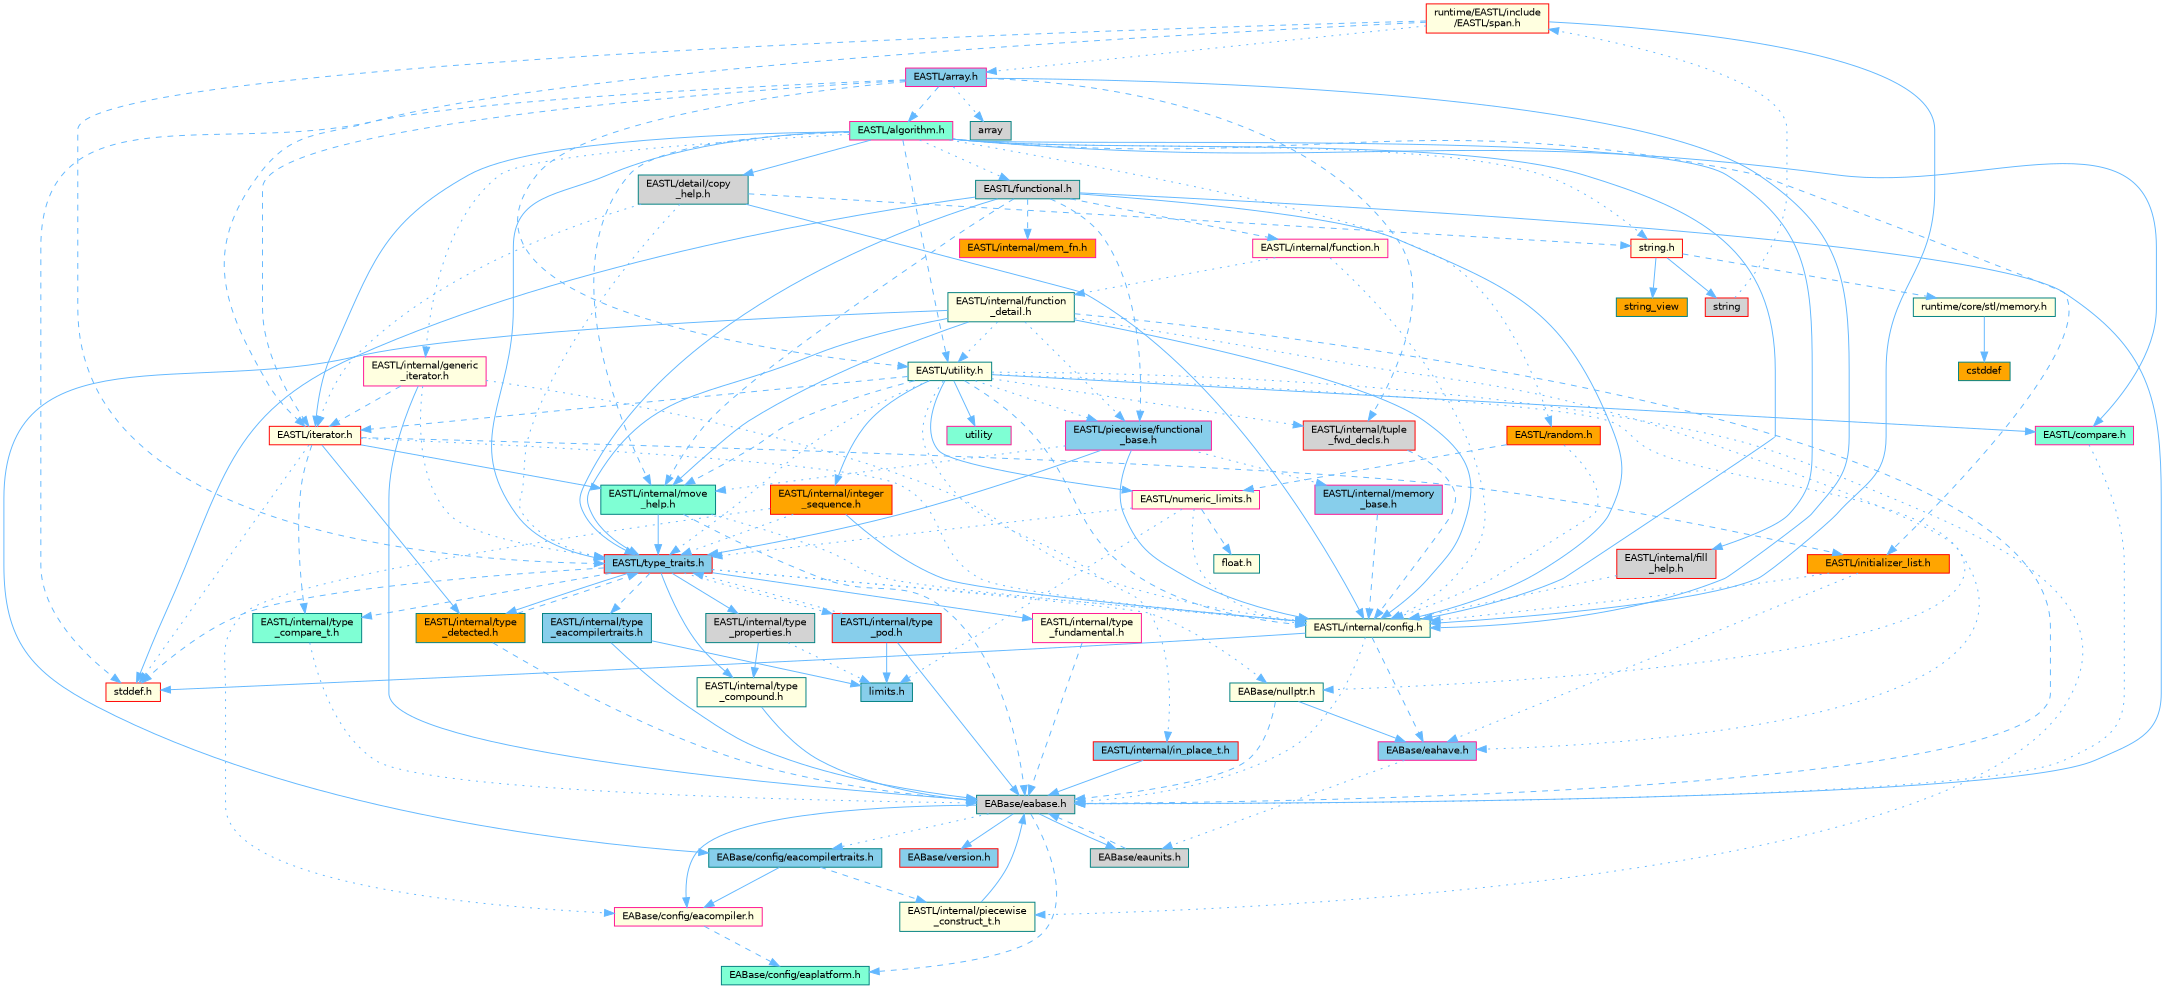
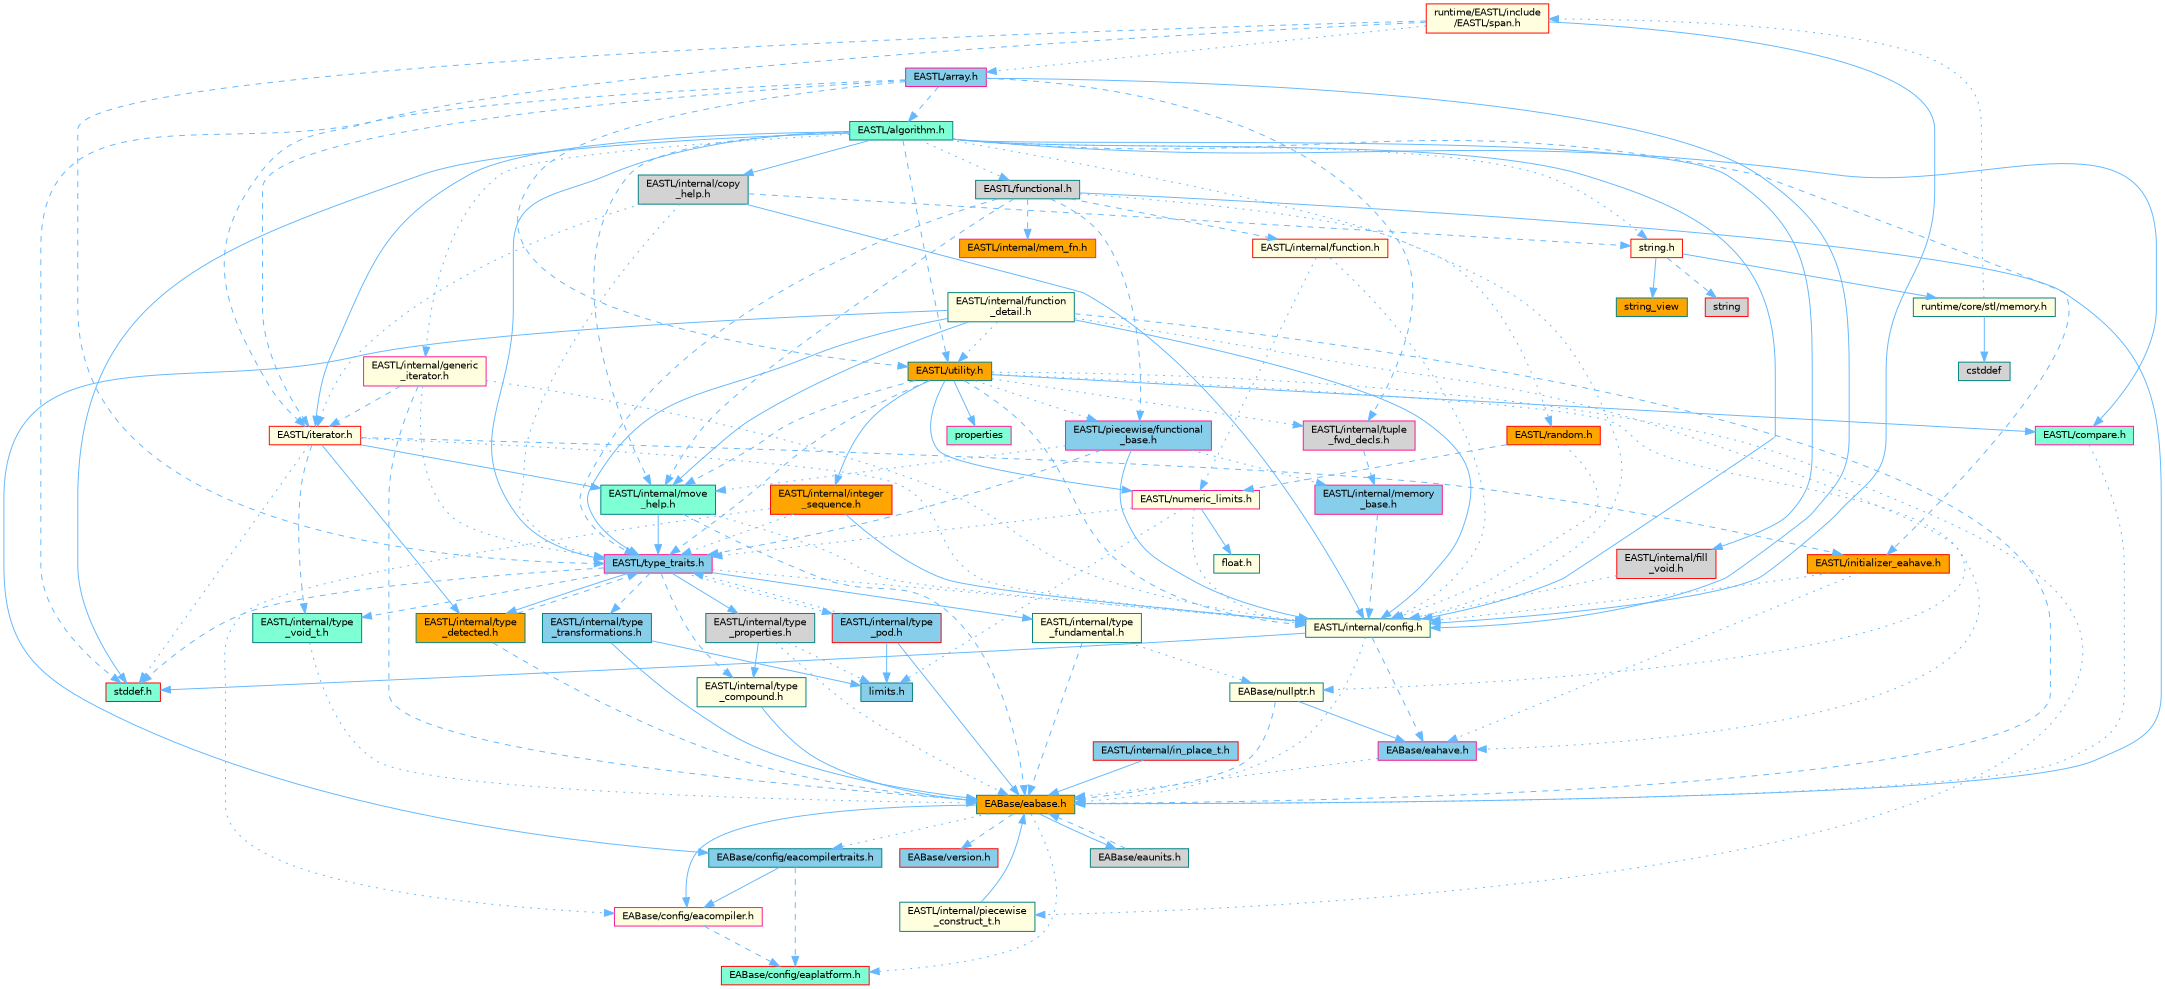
(1767, 99) -> (1876, 43)
(901, 131) -> (901, 131)
(991, 131) -> none
(693, 190) -> (693, 190)
(1320, 248) -> (1320, 248)
(1792, 273) -> (1792, 273)
(1180, 275) -> (1260, 370)
(1688, 275) -> (1688, 275)
(1524, 303) -> (1524, 303)
(470, 312) -> (295, 222)
(726, 327) -> (726, 327)
(1069, 366) -> none
(950, 371) -> (950, 371)
(1984, 371) -> (1984, 371)
(653, 401) -> none
(979, 436) -> (979, 436)
(1359, 436) -> (1359, 436)
(791, 459) -> (791, 459)
(912, 511) -> (912, 511)
(1213, 528) -> (1213, 528)
(1443, 528) -> (1367, 463)
(1053, 549) -> none
(658, 564) -> (658, 564)
(1666, 564) -> (1666, 564)
(1878, 564) -> (1878, 564)
(994, 595) -> (1185, 661)
(686, 627) -> (686, 627)
(307, 628) -> (307, 628)
(597, 628) -> (597, 628)
(1087, 628) -> (1087, 628)
(133, 692) -> (133, 692)
none -> (881, 726)
(516, 746) -> (516, 746)
(1026, 805) -> (1026, 805)
(1270, 809) -> (1253, 775)
(991, 828) -> (991, 828)
(868, 883) -> (795, 912)
(1025, 944) -> (1025, 944)
(795, 976) -> (795, 976)
